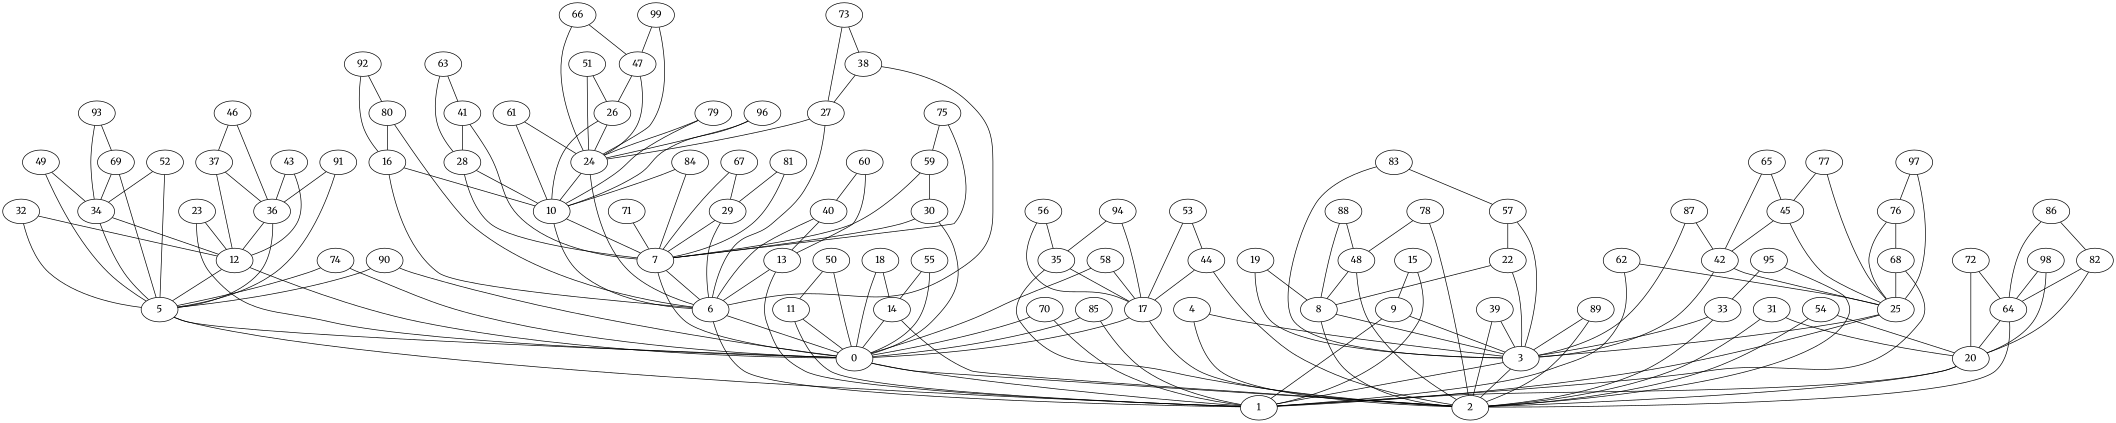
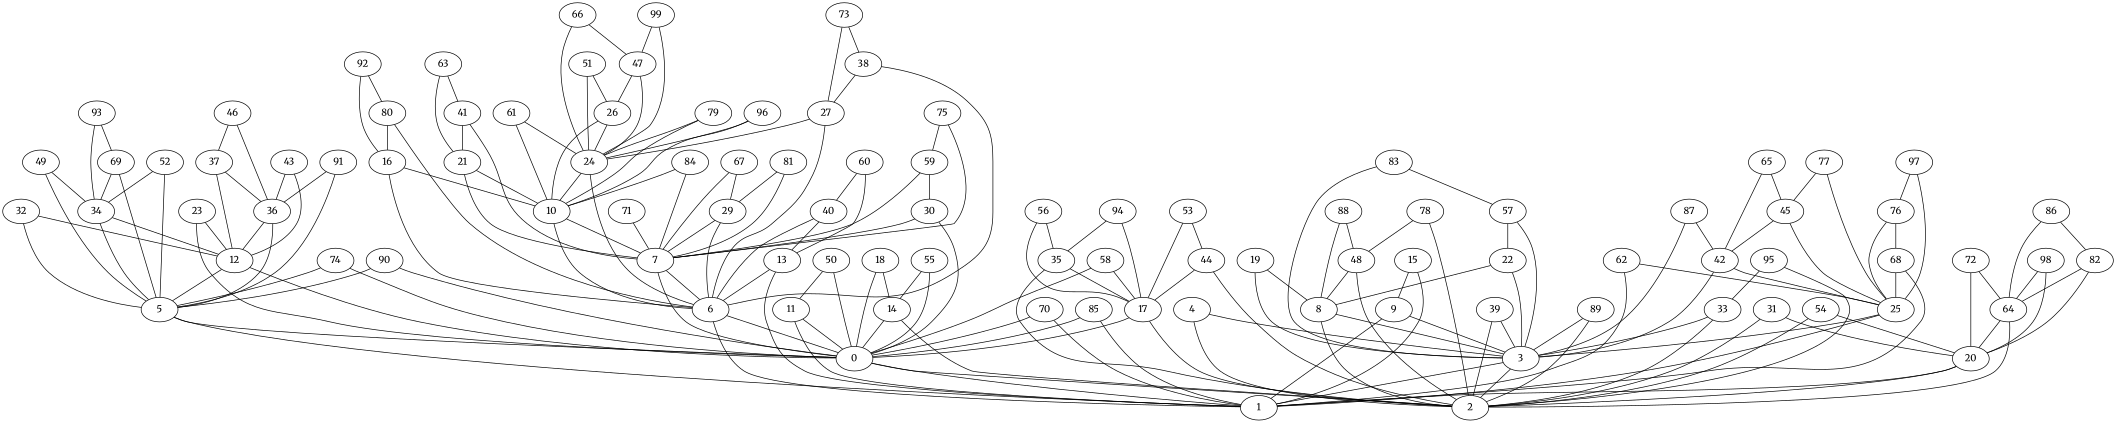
(462, 162) -> (462, 162)
